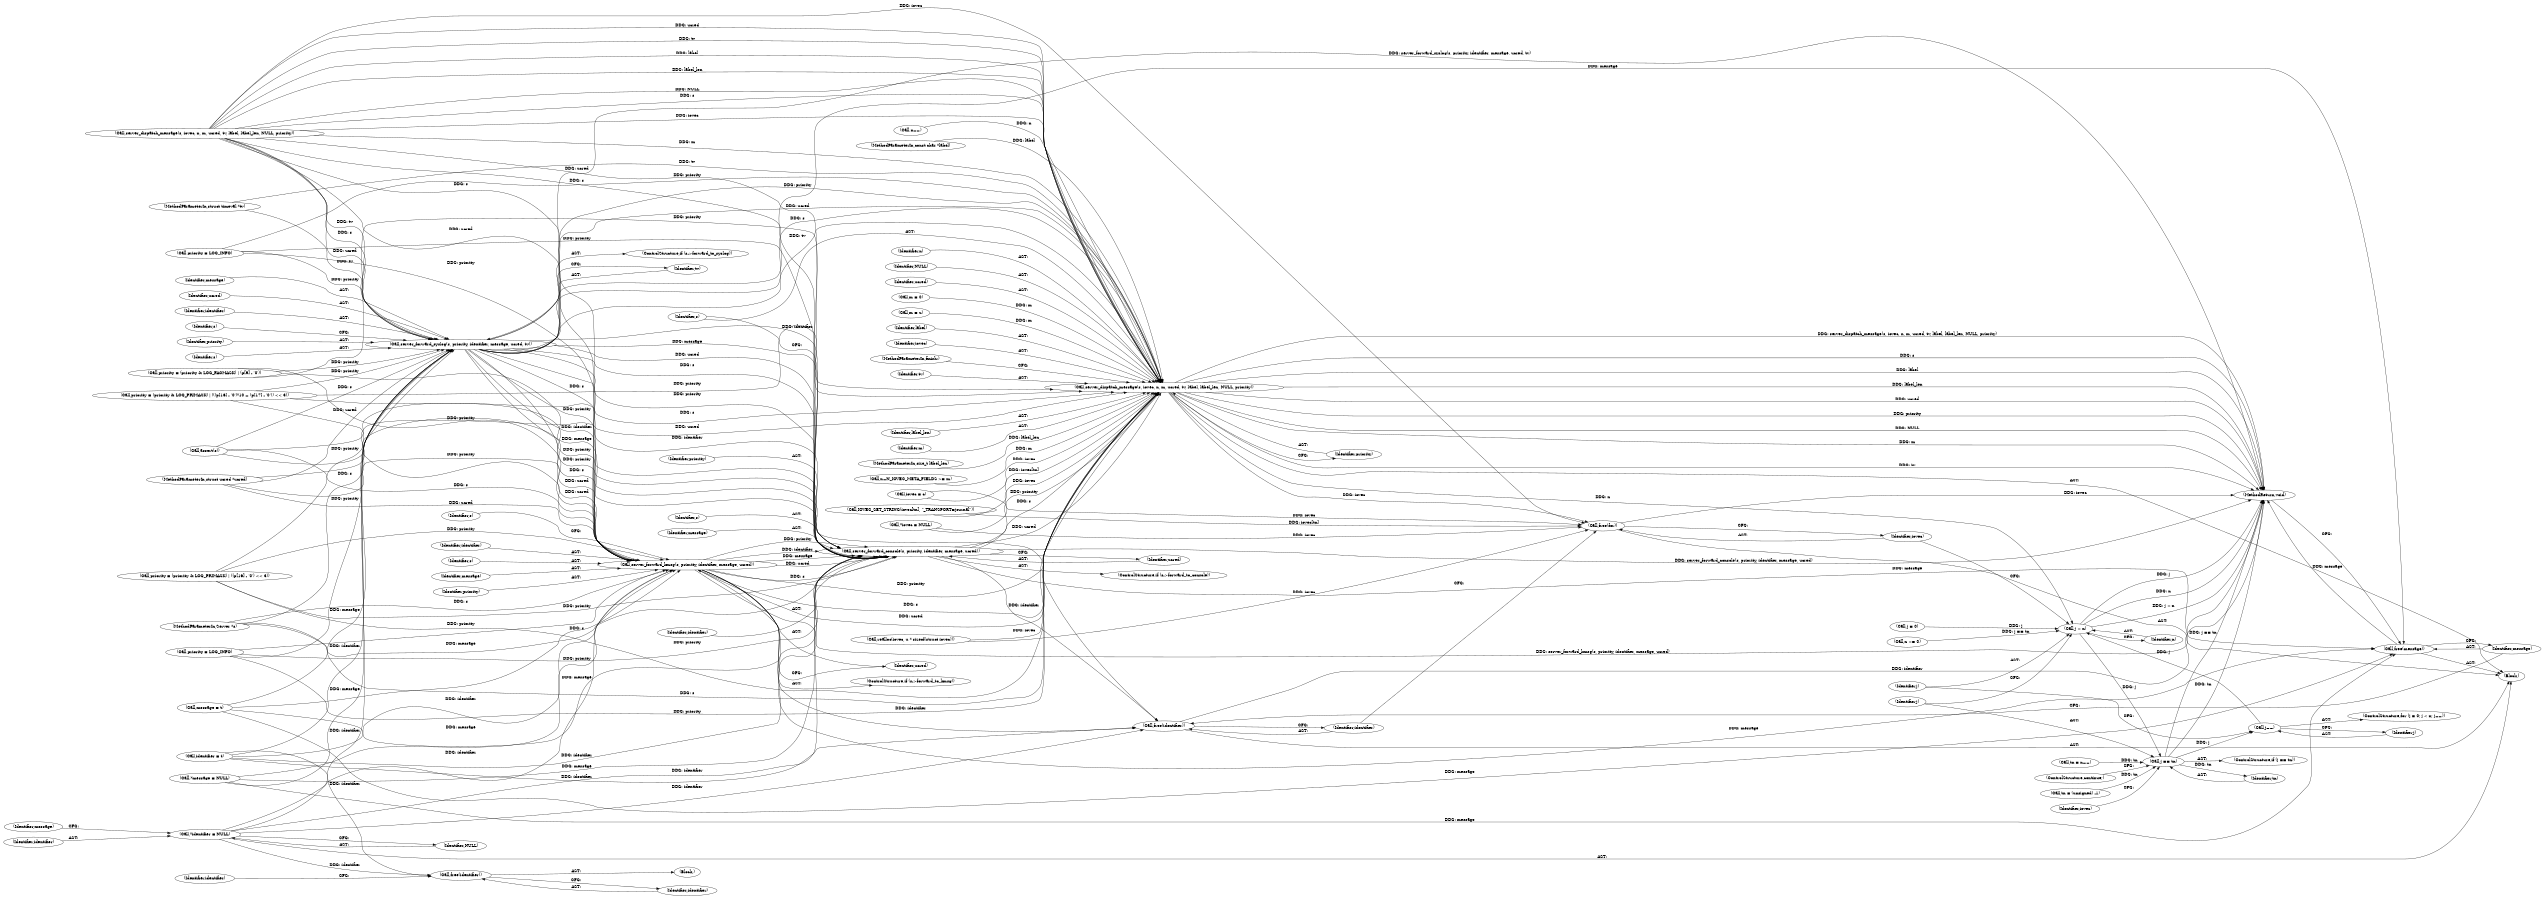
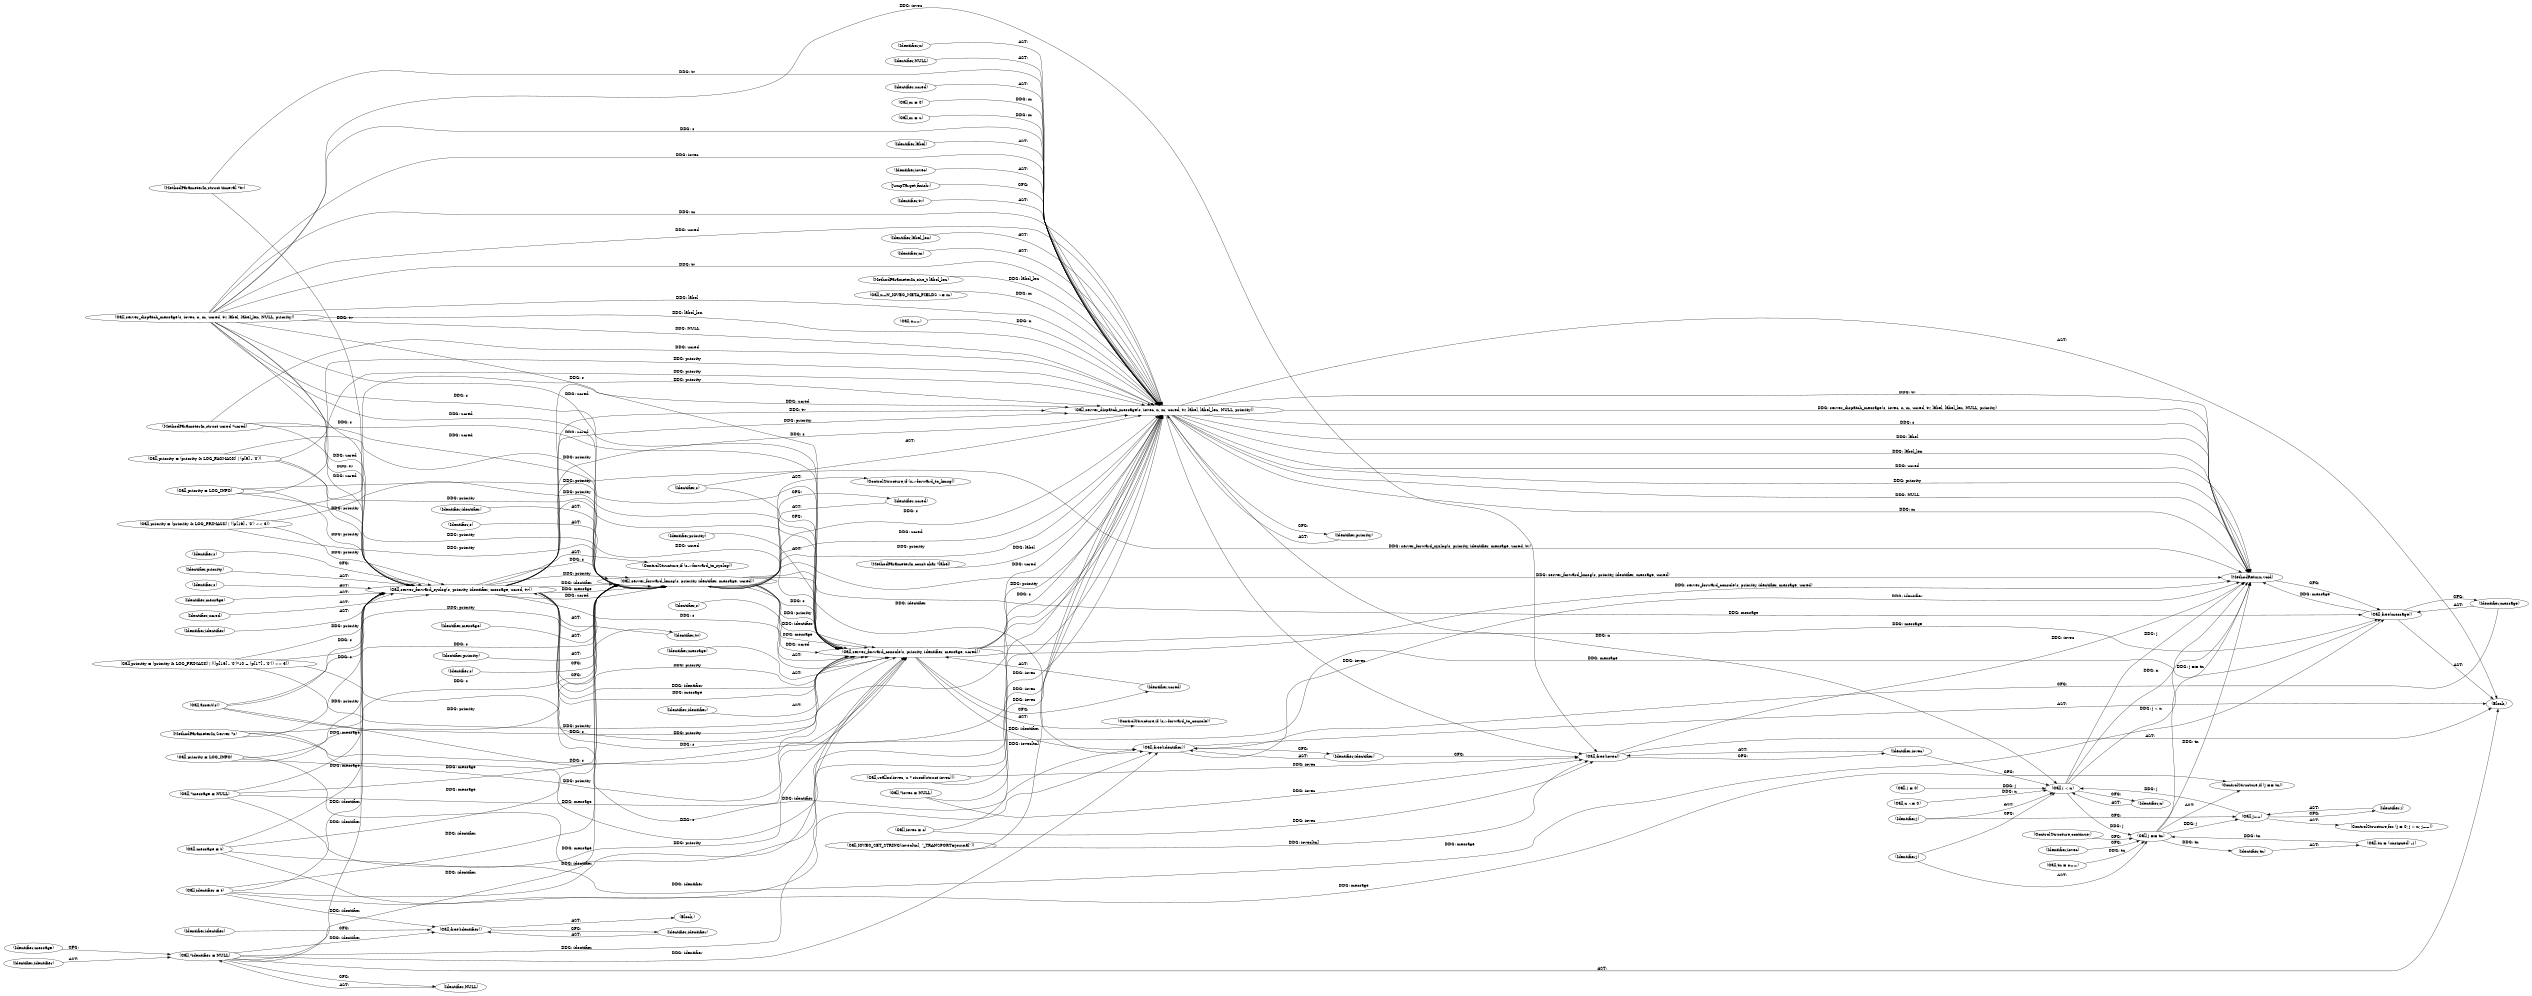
(911, 359) -> (911, 186)
(1603, 526) -> (1603, 757)
(2016, 632) -> (2010, 792)
(2208, 781) -> (2314, 848)
(1301, 788) -> (1226, 901)
